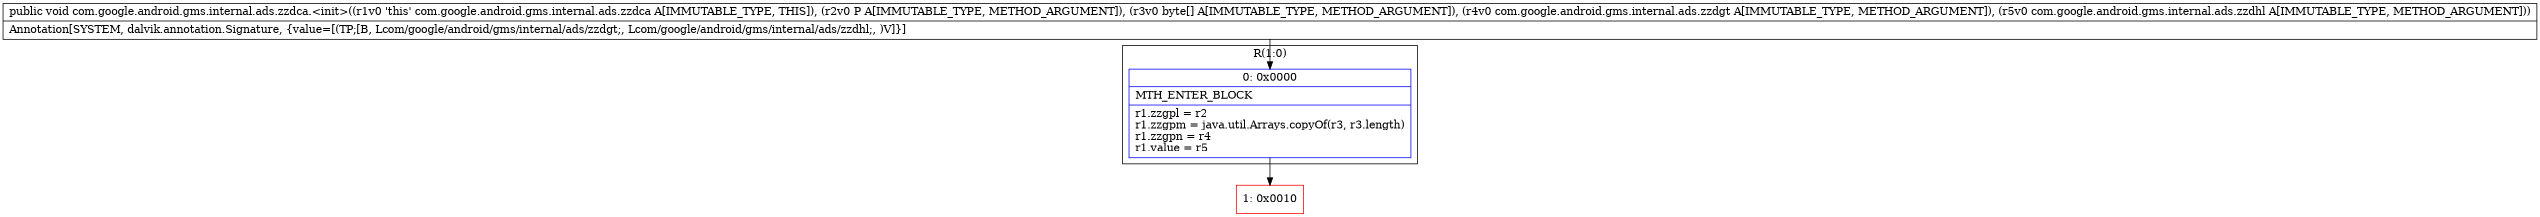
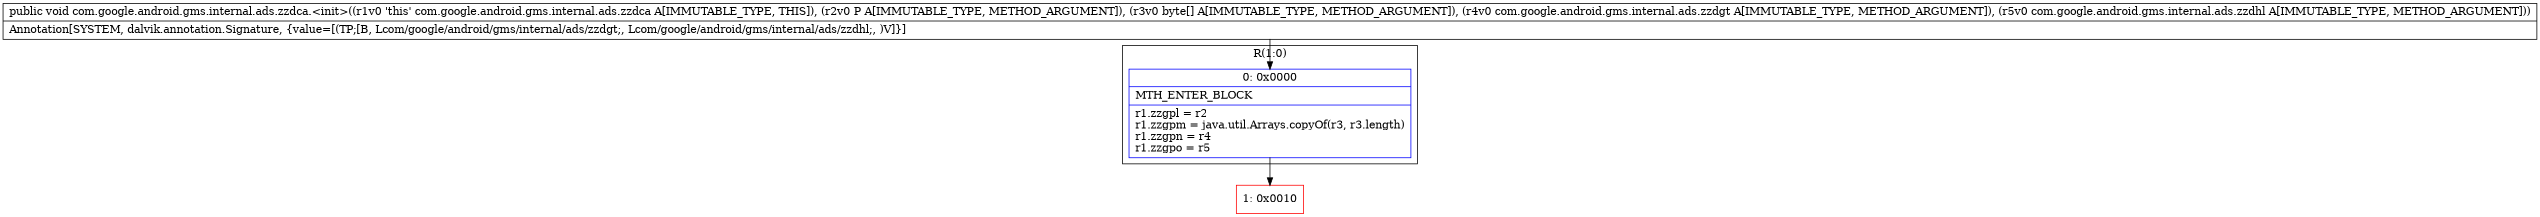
(1172, 148) -> (1173, 148)
